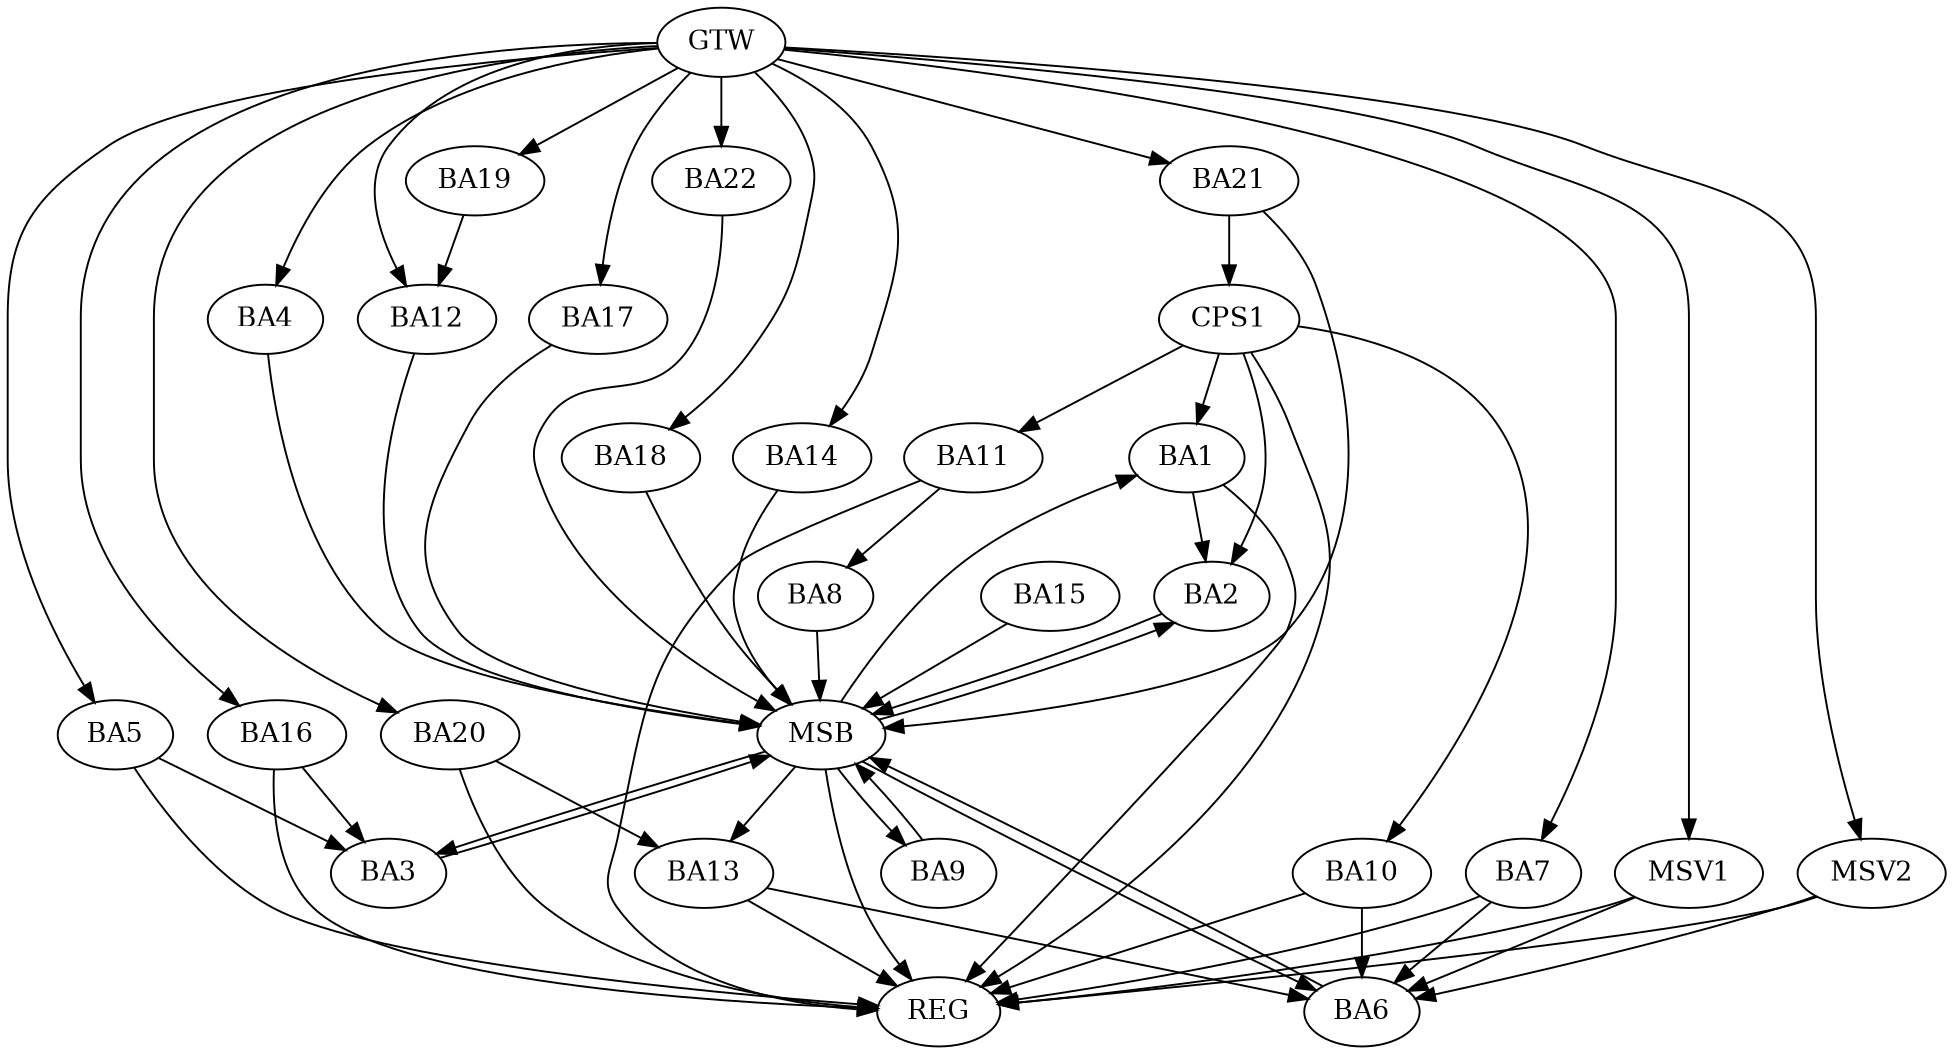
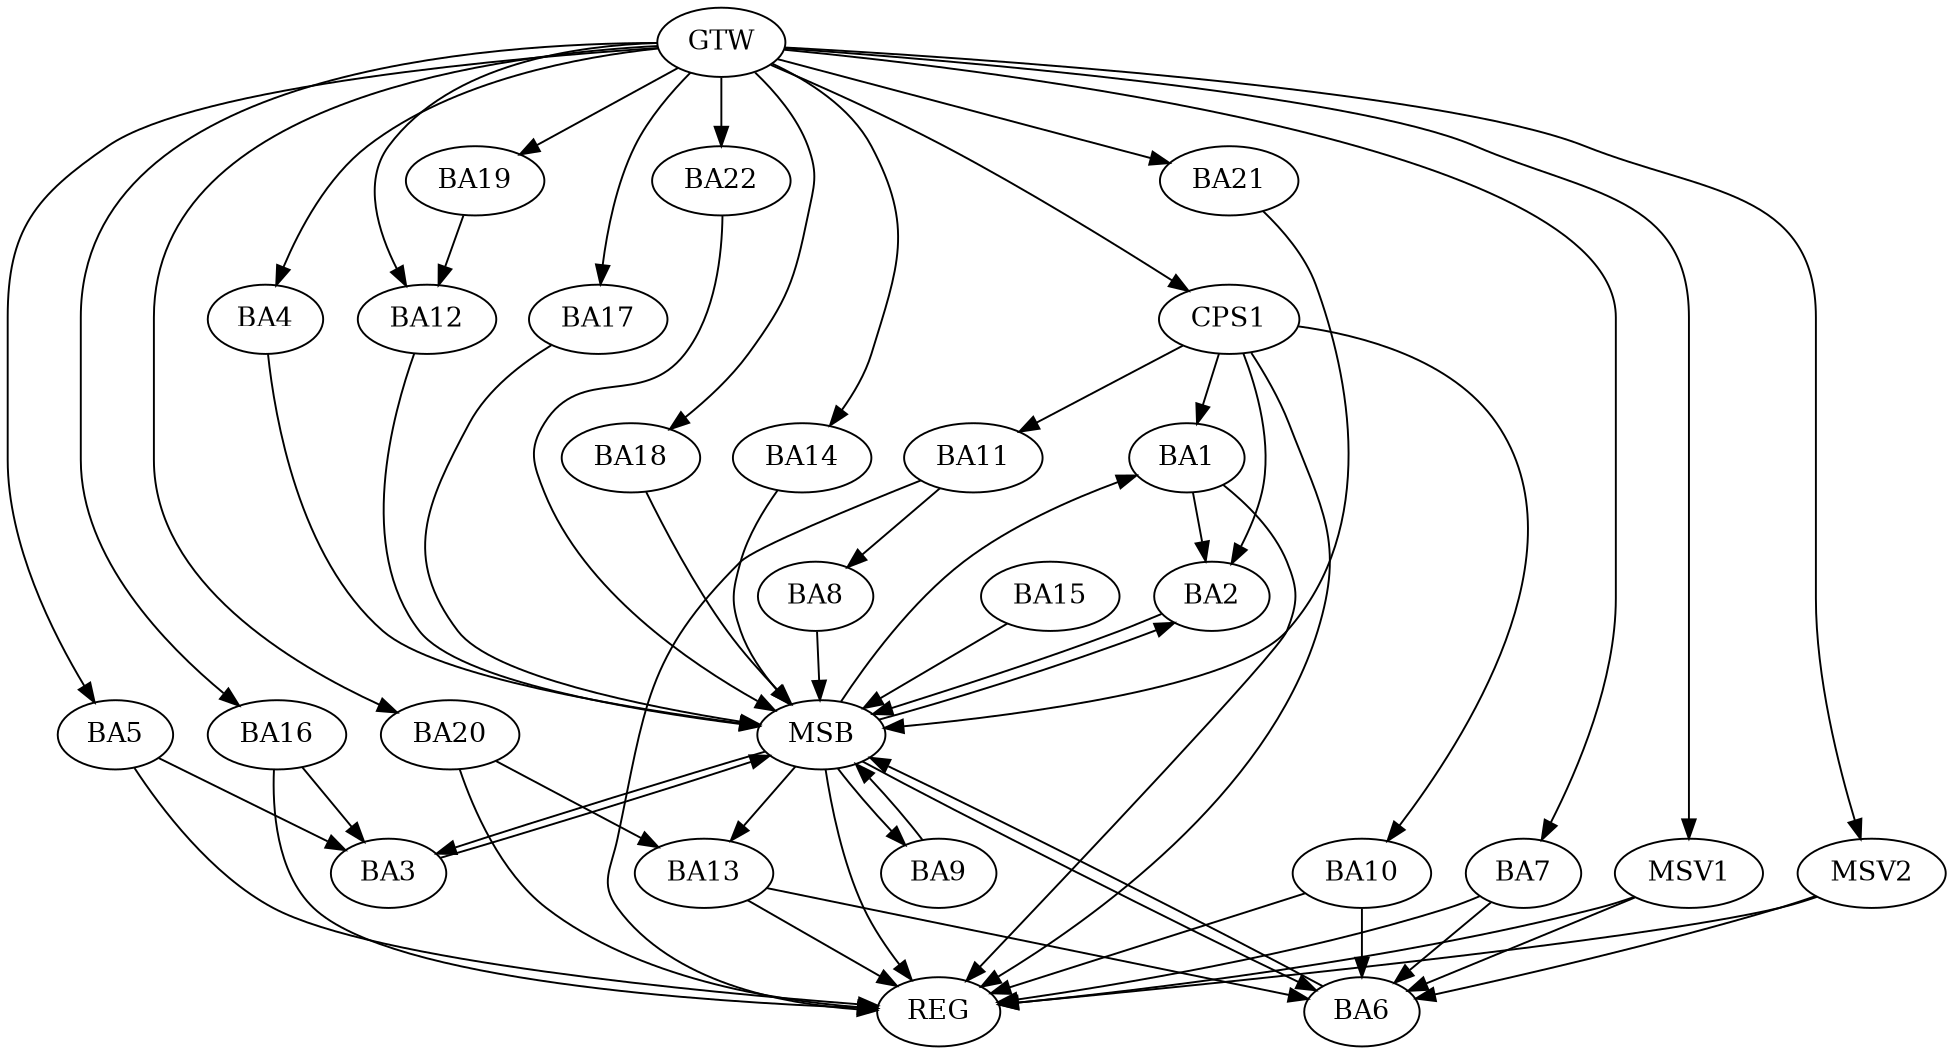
(1229, 241) -> (976, 163)
